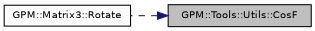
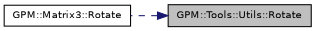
(240, 16) -> (240, 16)
